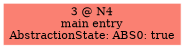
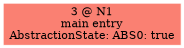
(92, 24) -> (92, 24)
